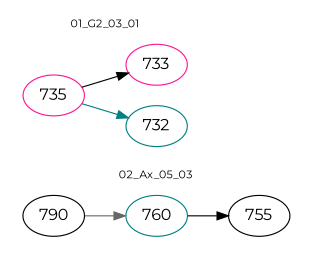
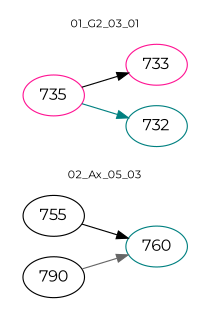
(202, 216) -> (100, 229)
